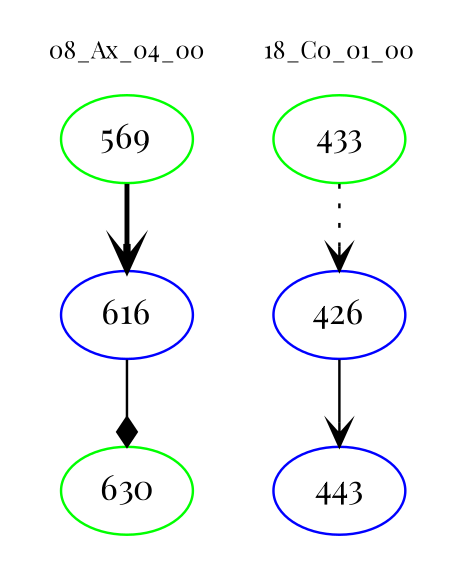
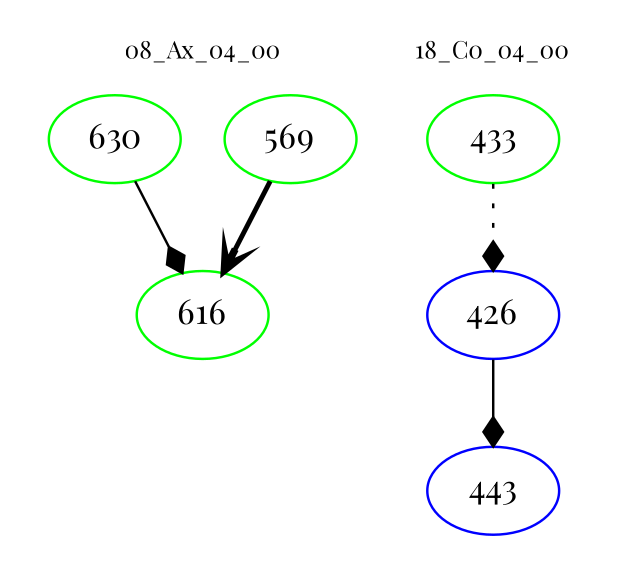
(339, 52) -> (493, 52)
(339, 215) -> (493, 213)
(127, 315) -> (203, 315)
(127, 388) -> (152, 214)
(339, 391) -> (493, 388)
